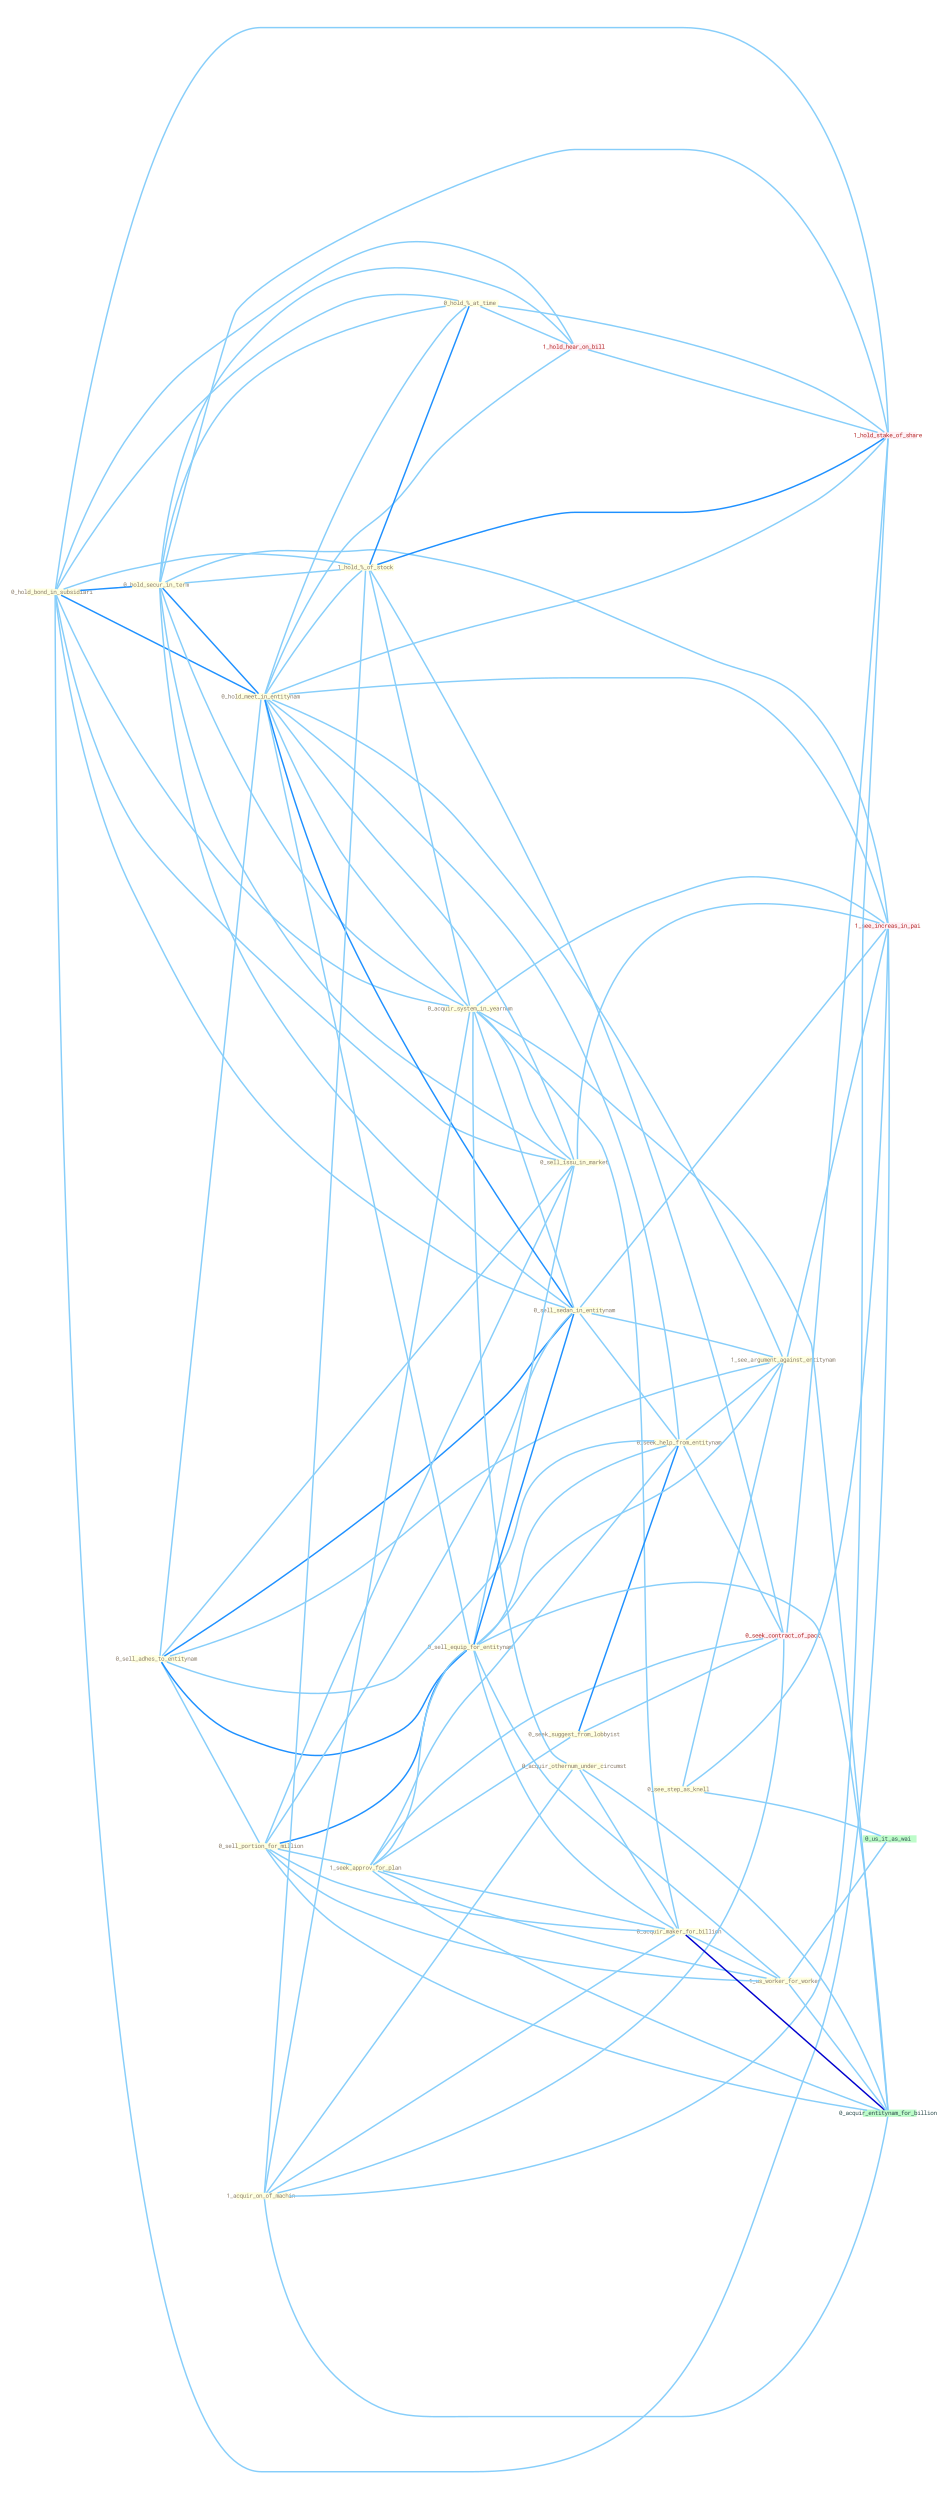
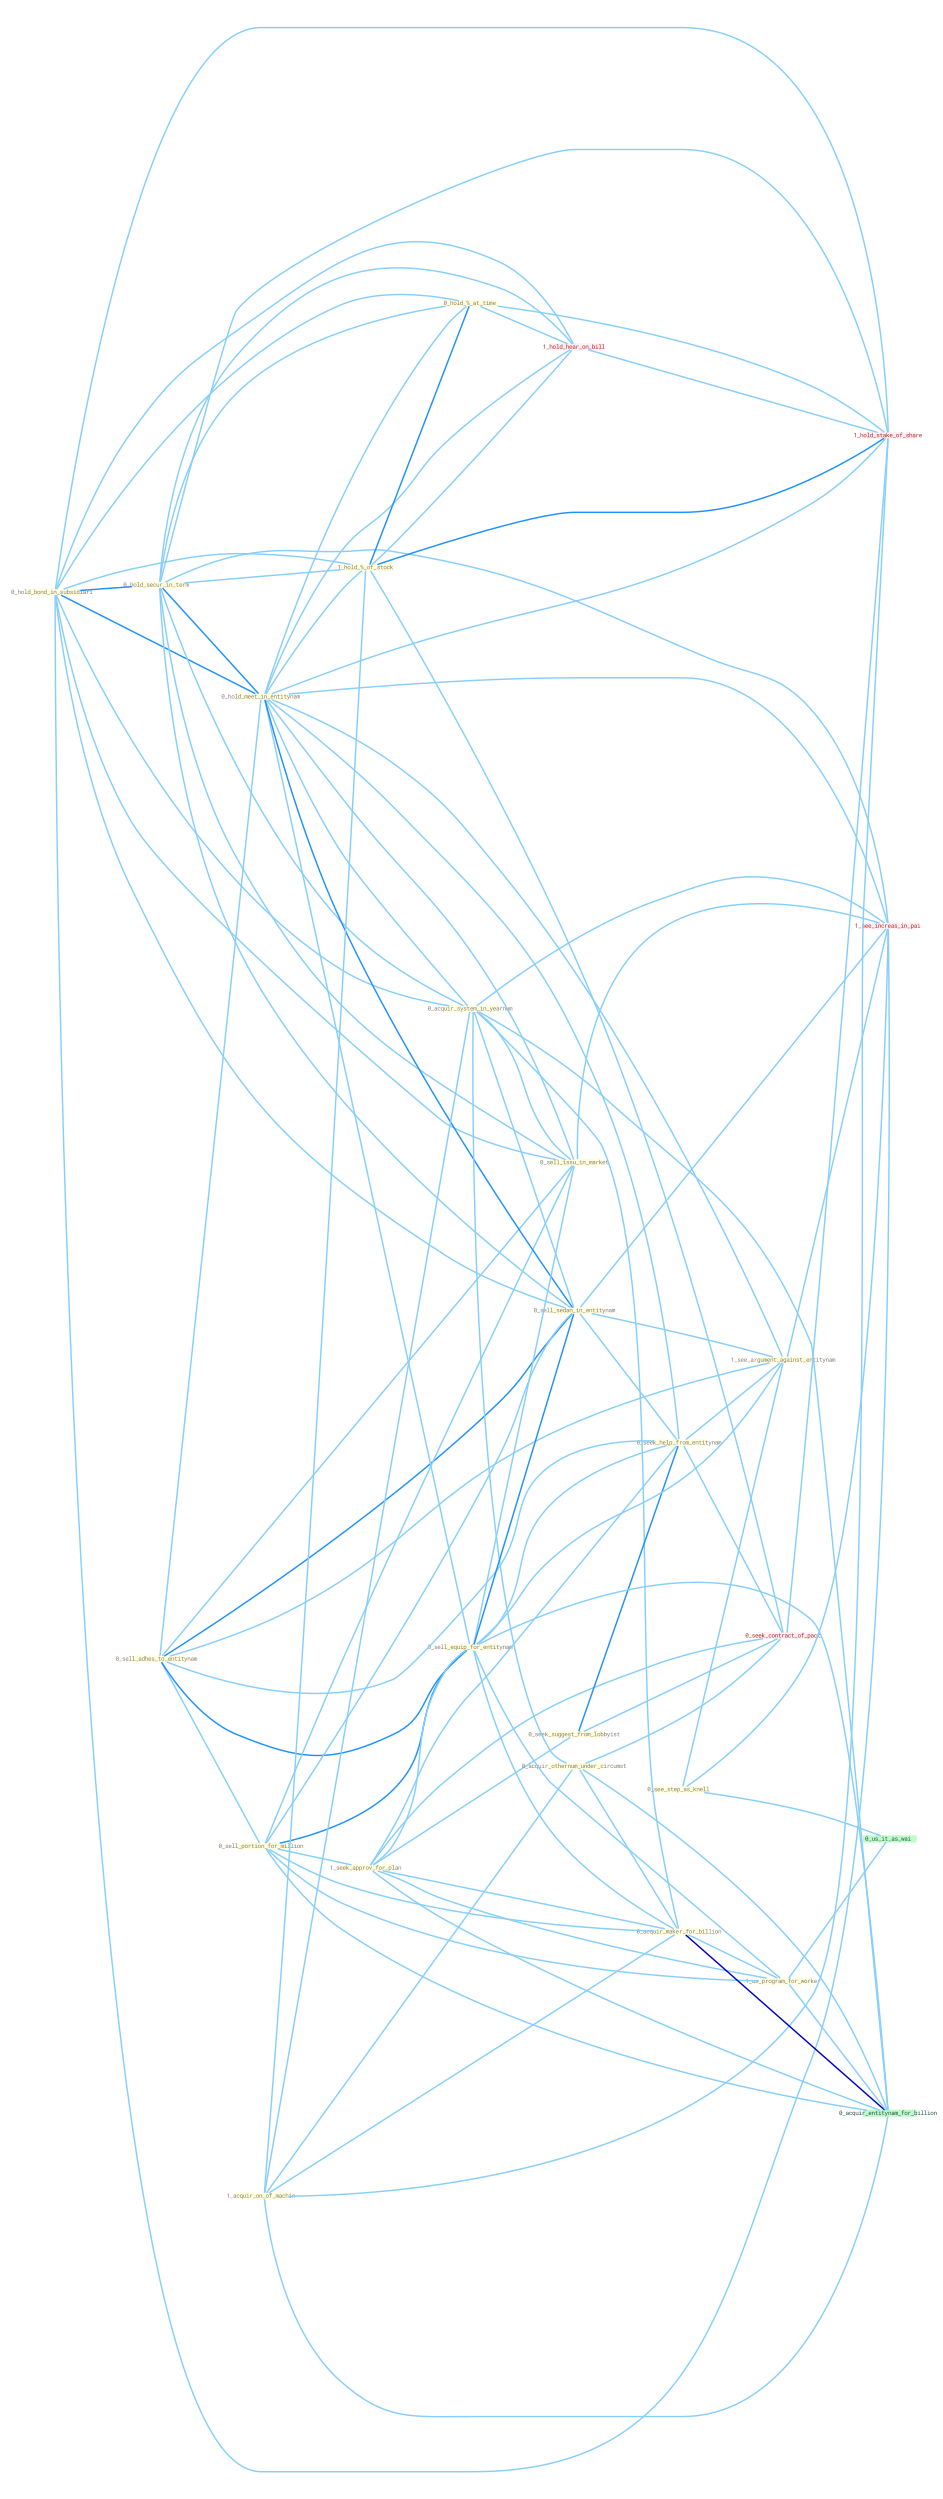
(422, 799) -> (474, 459)
(785, 1981) -> (785, 1981)
(630, 2028) -> (691, 1713)
